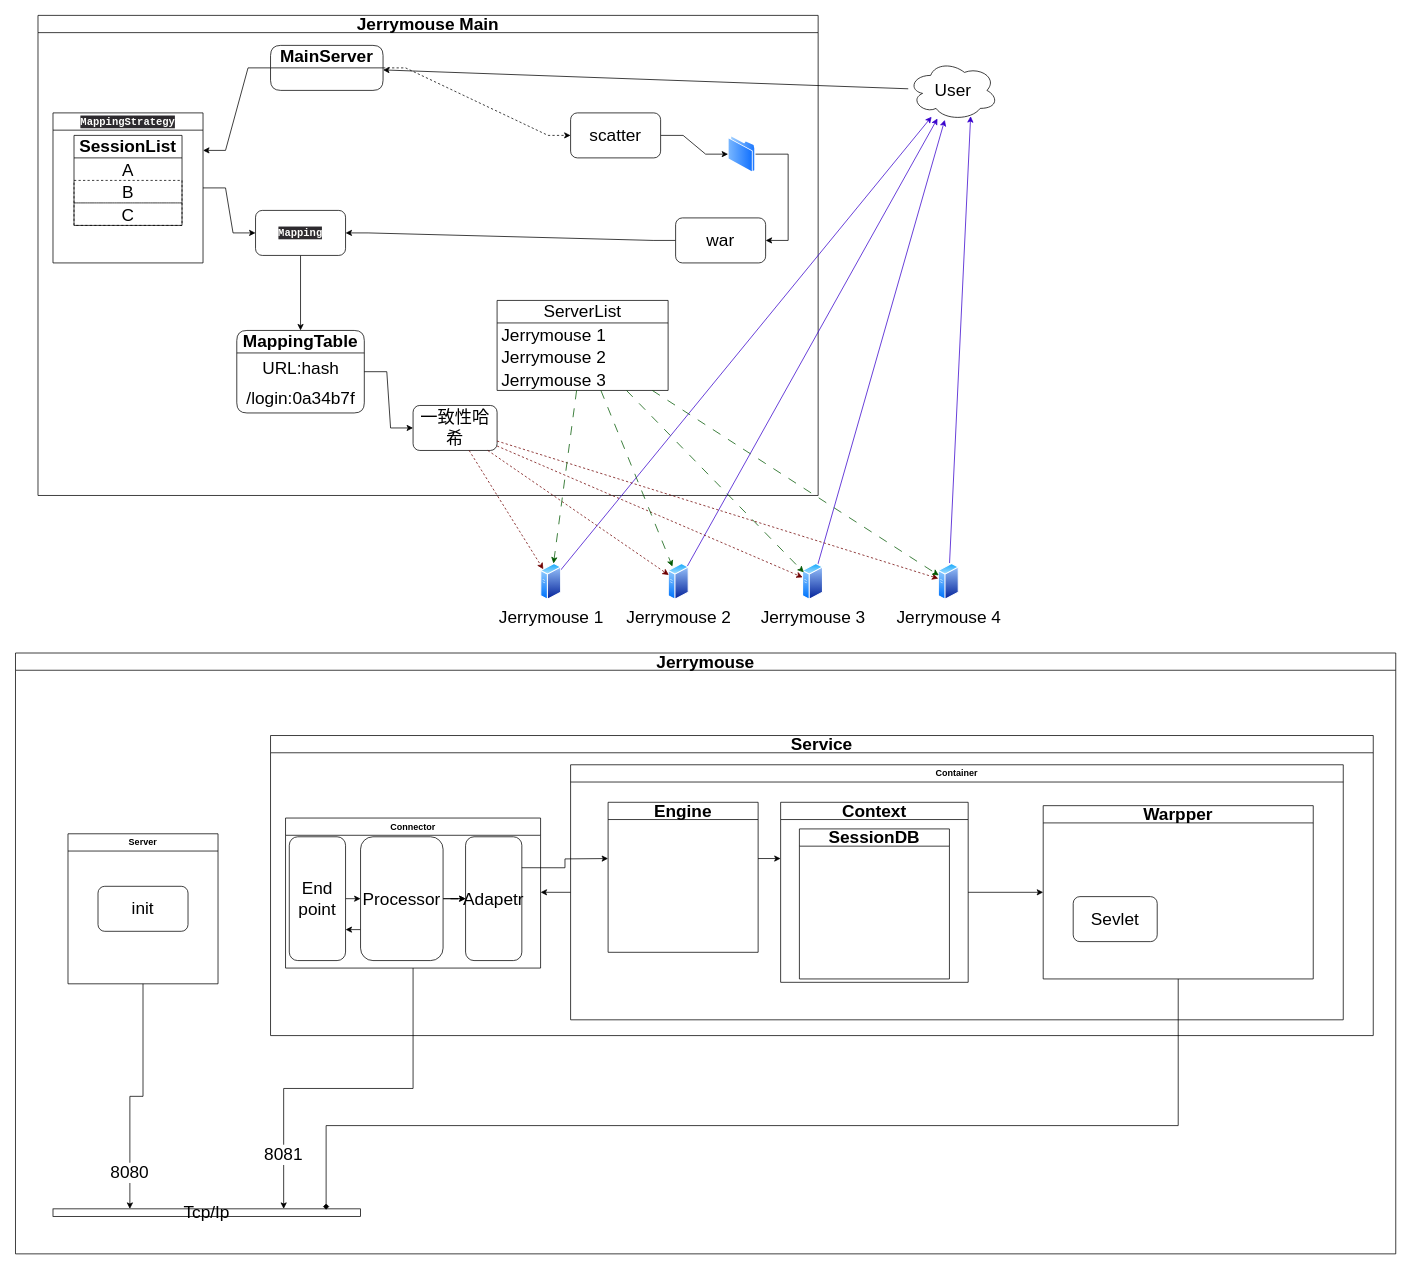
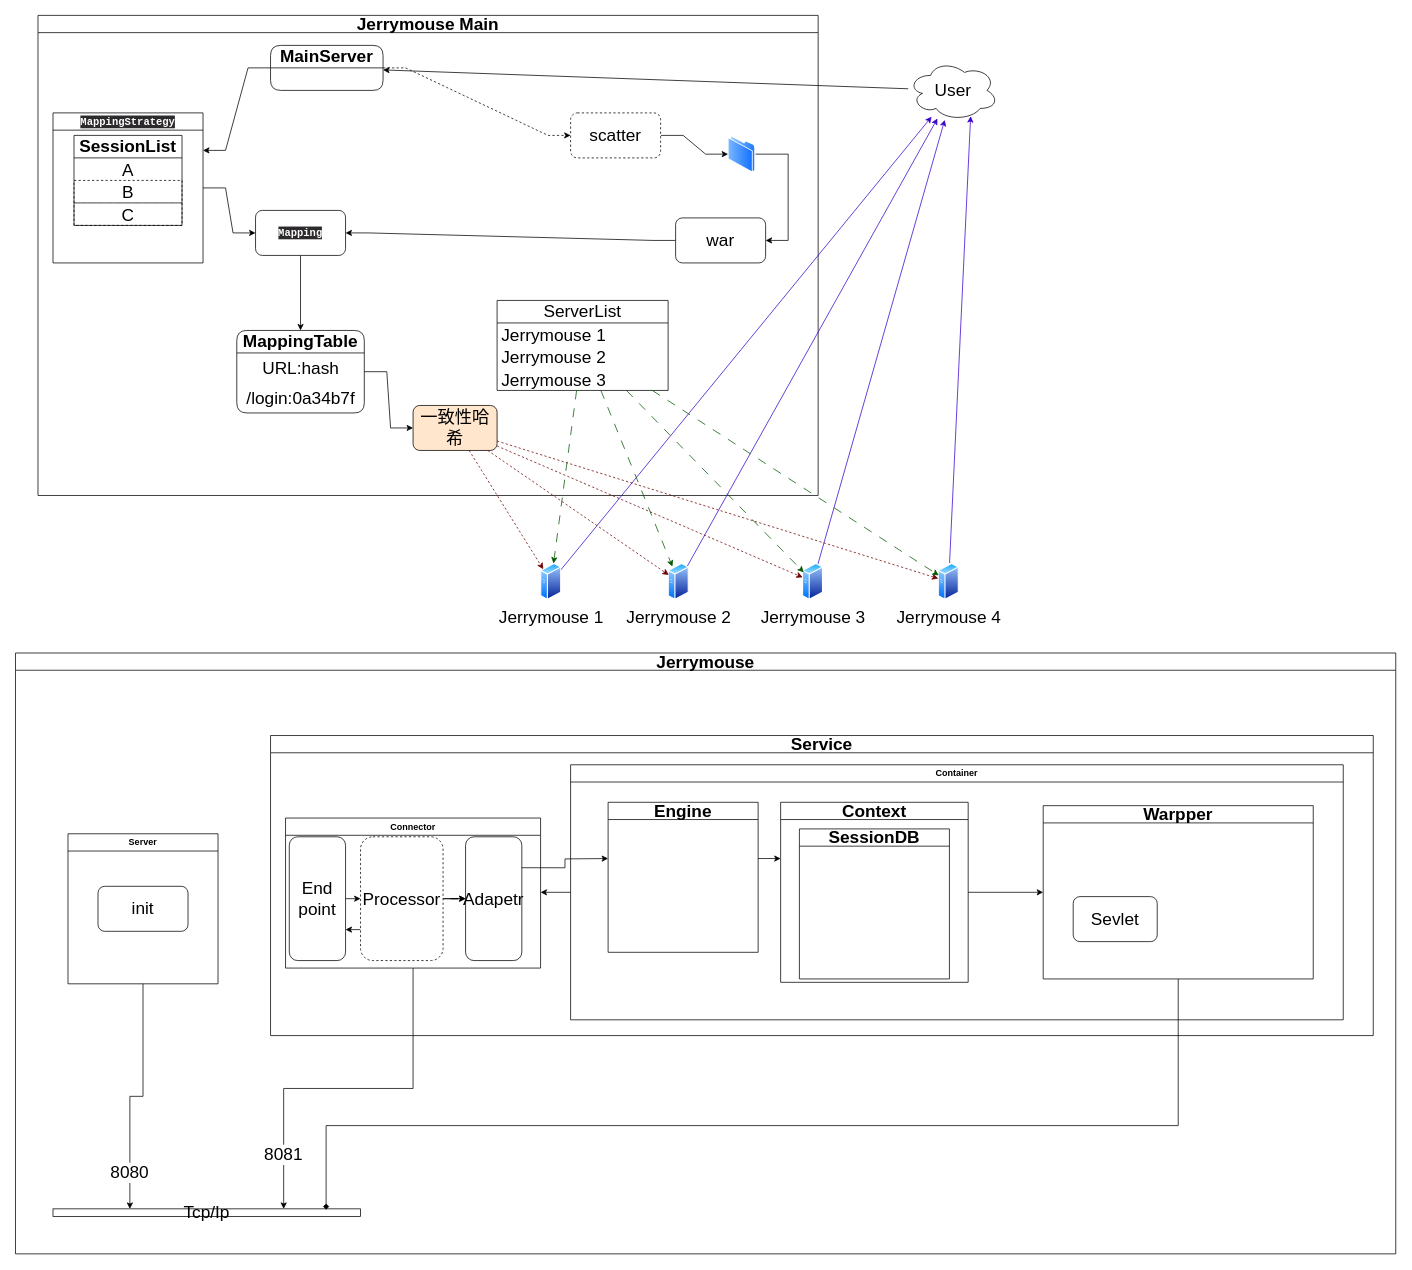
(615, 135) -> (615, 135)
(455, 428) -> (455, 428)
(402, 899) -> (402, 899)
